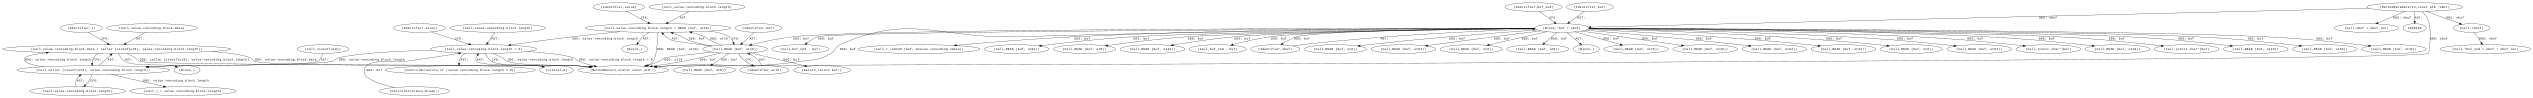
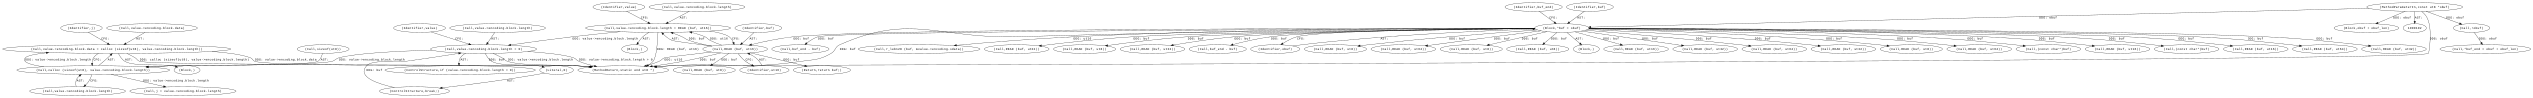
(2366, 28) -> (2366, 28)
(1083, 39) -> (1083, 39)
(1302, 39) -> (1302, 39)
(497, 60) -> (497, 60)
(507, 65) -> (493, 81)
(623, 70) -> (623, 70)
